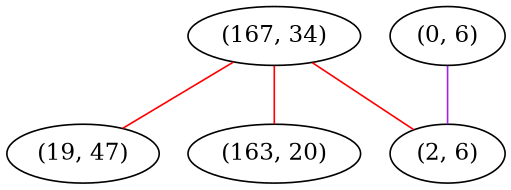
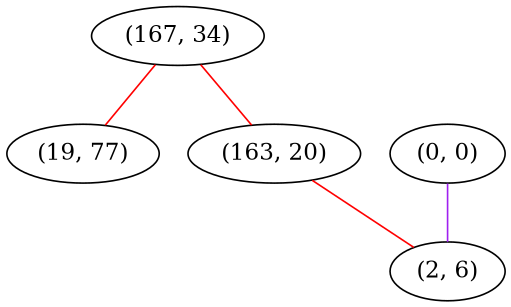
(448, 36) -> (448, 154)
(363, 96) -> (363, 214)
(83, 154) -> (83, 154)
